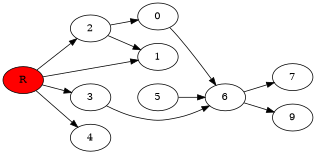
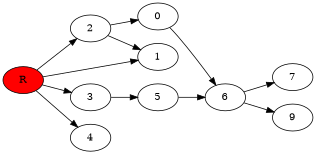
(154, 120) -> (121, 97)
